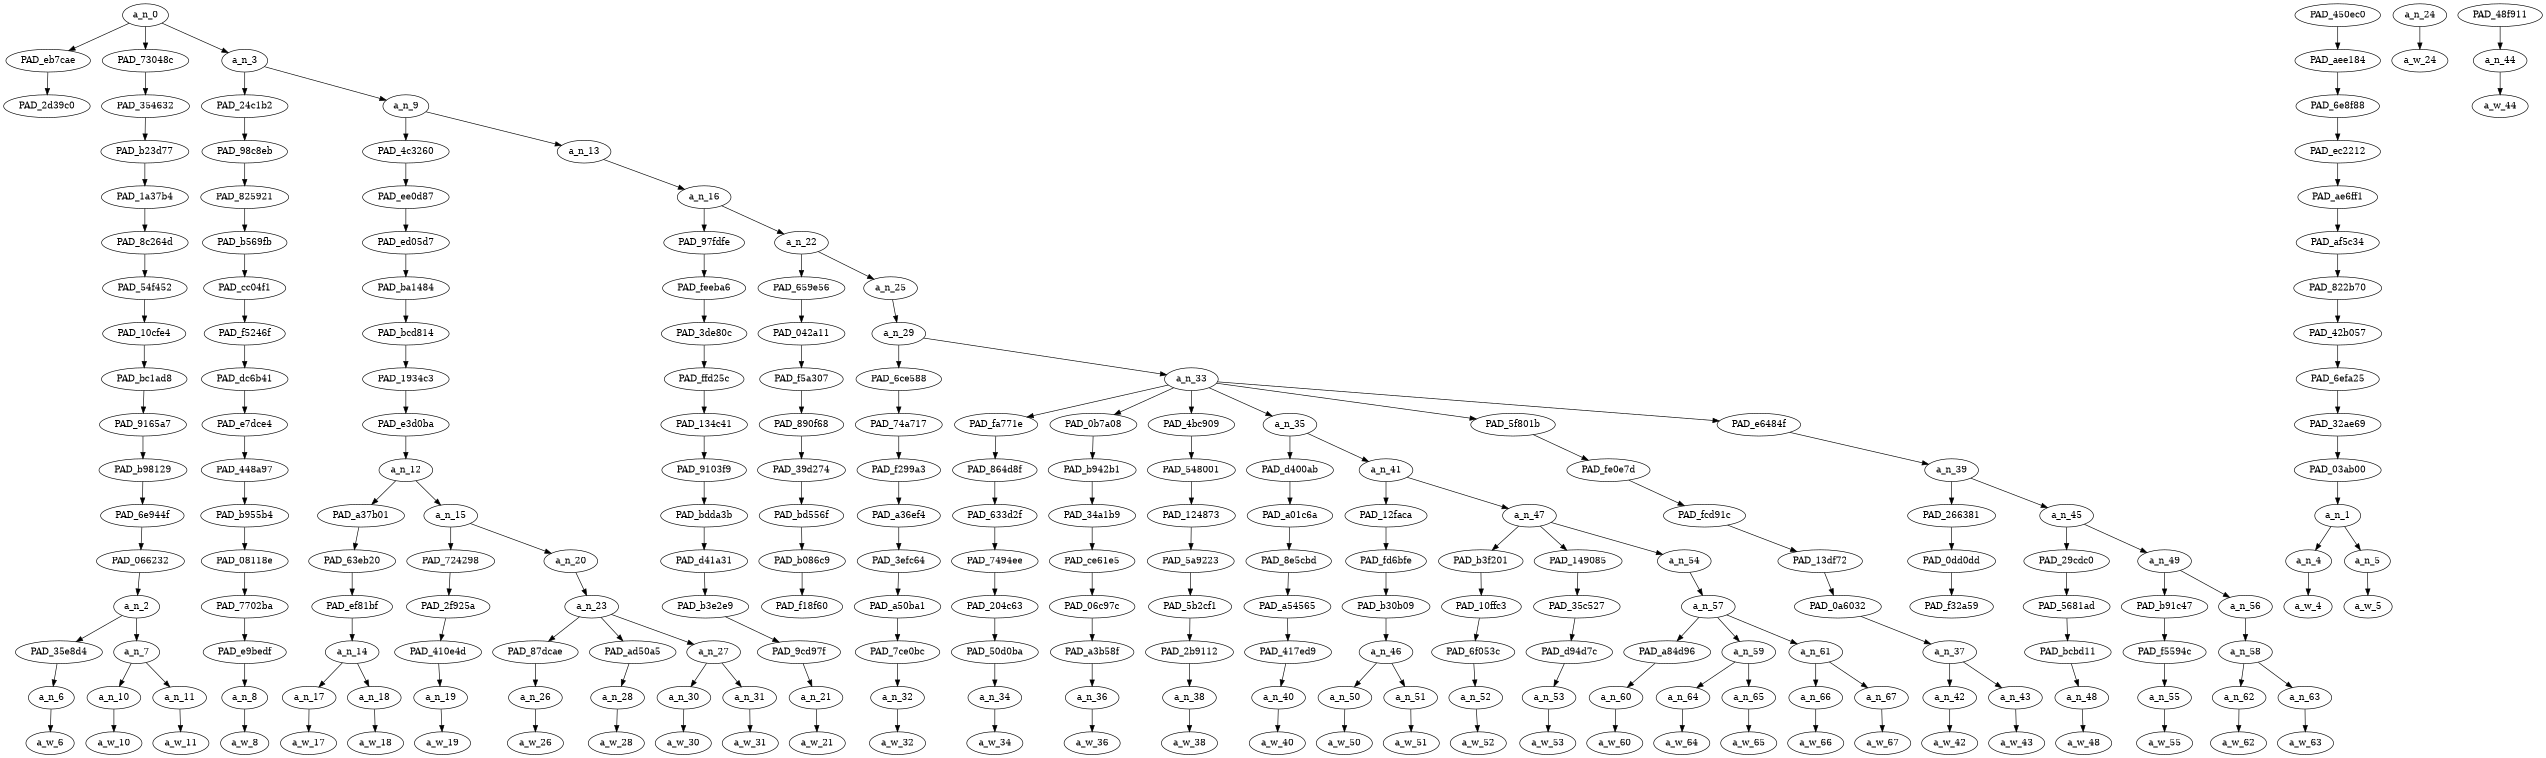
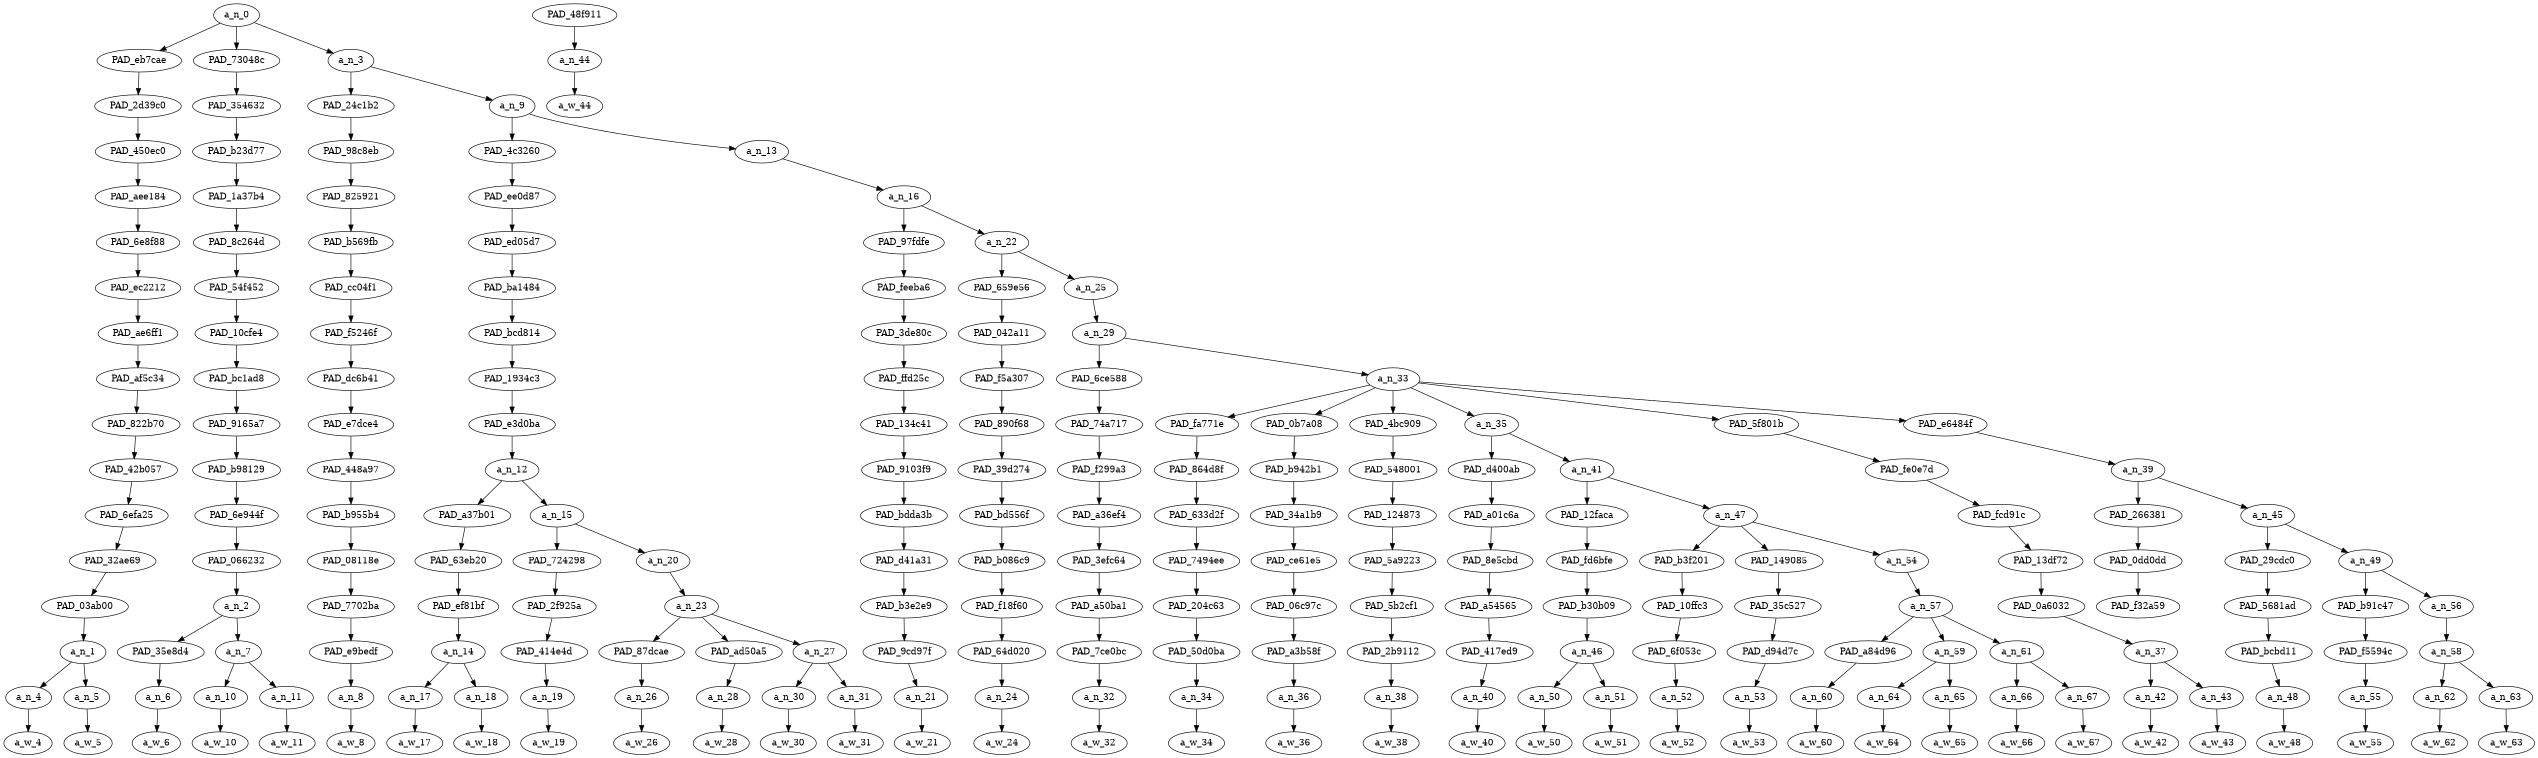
none -> (138, 126)
(438, 652) -> (544, 652)
none -> (1002, 652)
